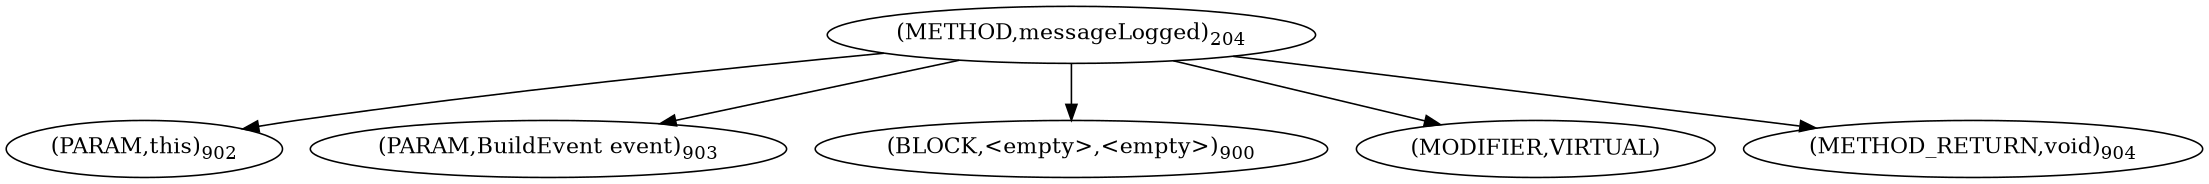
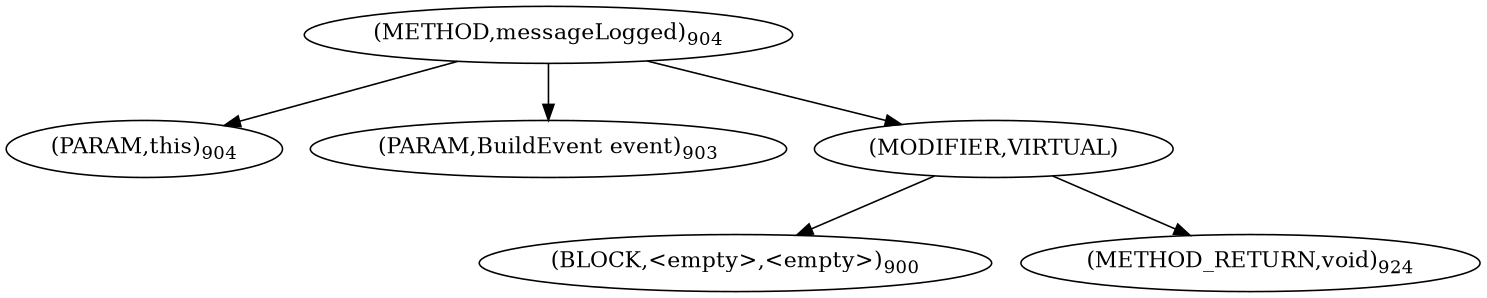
(1228, 32) -> (705, 32)
(1071, 84) -> (873, 202)
(1516, 91) -> (1114, 203)
(220, 147) -> (220, 147)
(2119, 147) -> (1396, 261)
